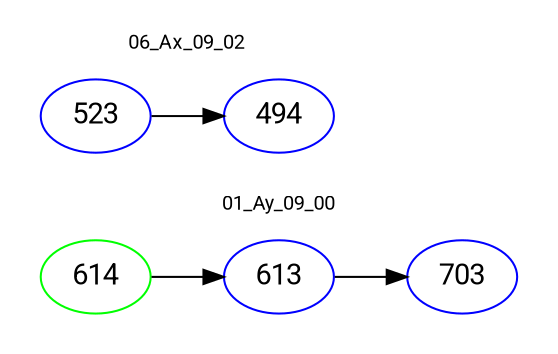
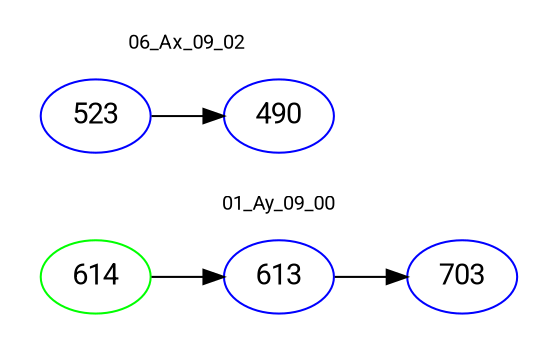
(279, 116) -> (279, 116)
